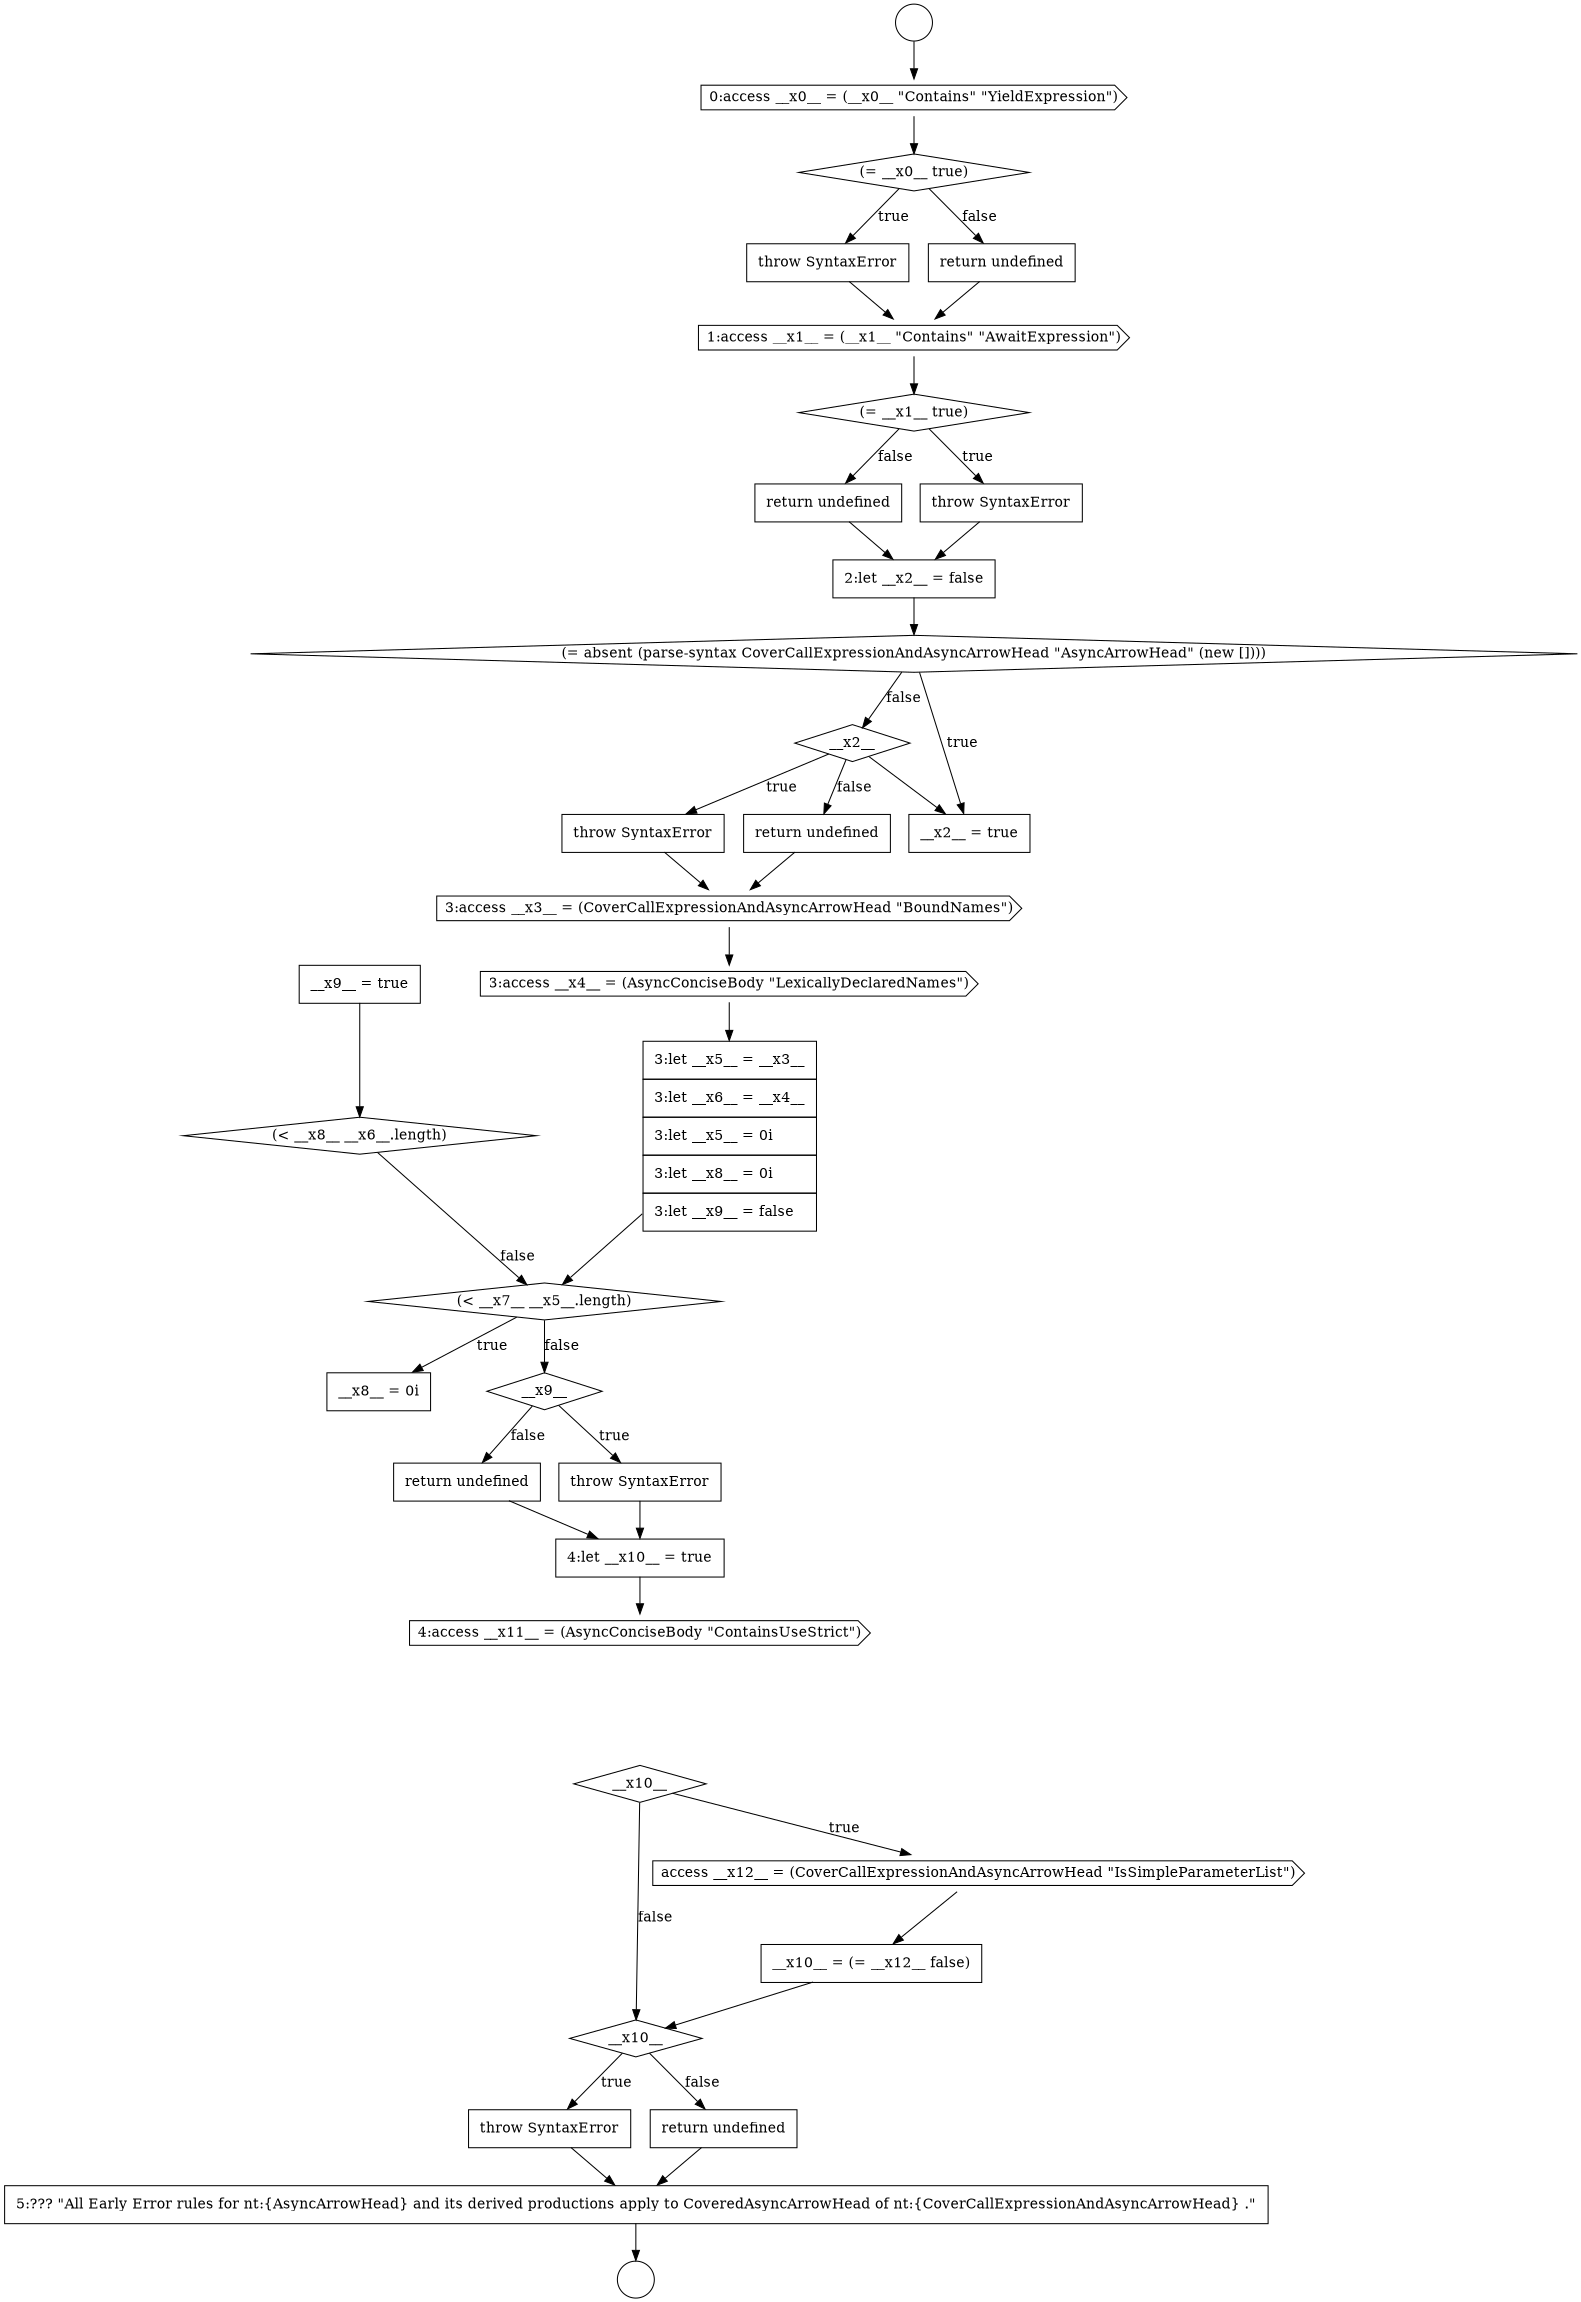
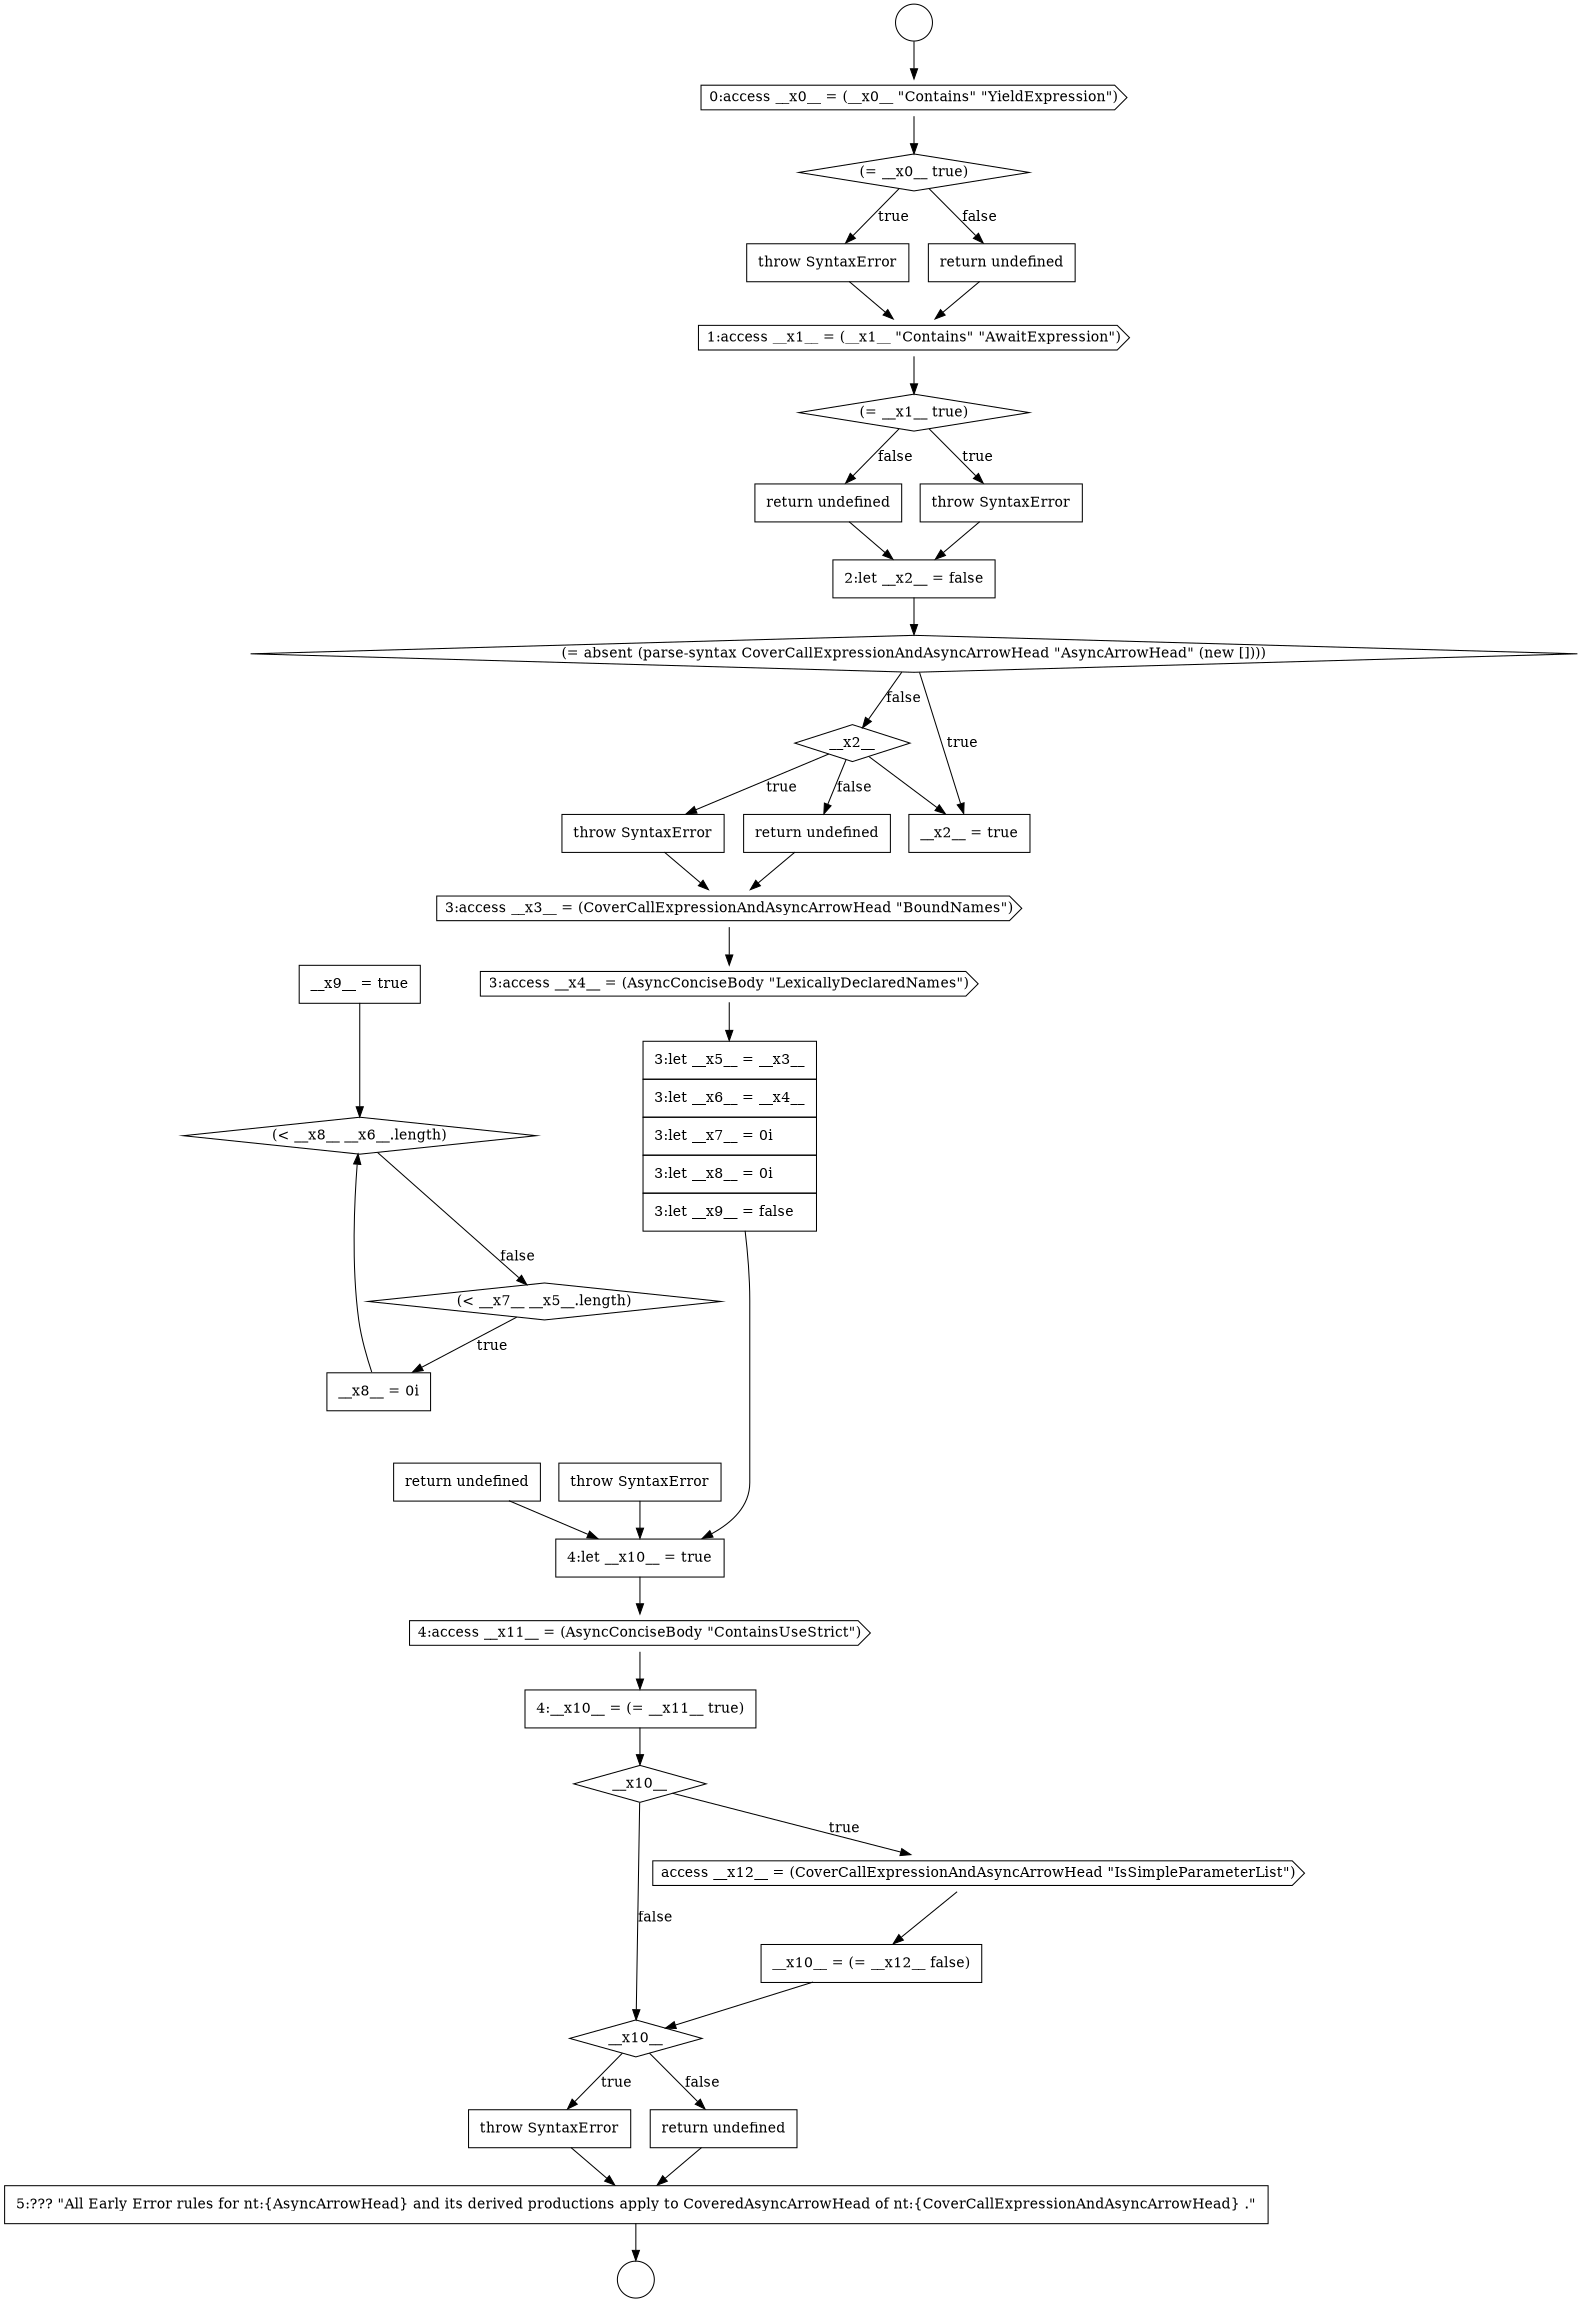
(714, 1136) -> (714, 1136)
(606, 1246) -> (750, 1390)
none -> (355, 1269)
(544, 1391) -> none
none -> (640, 1708)
